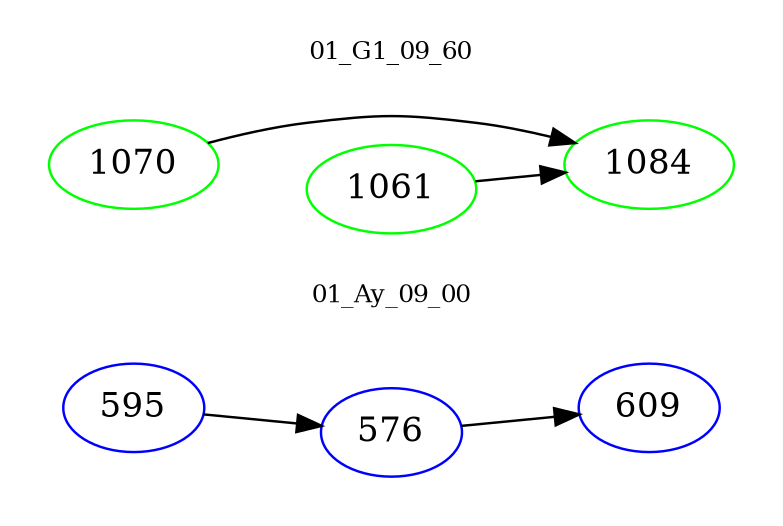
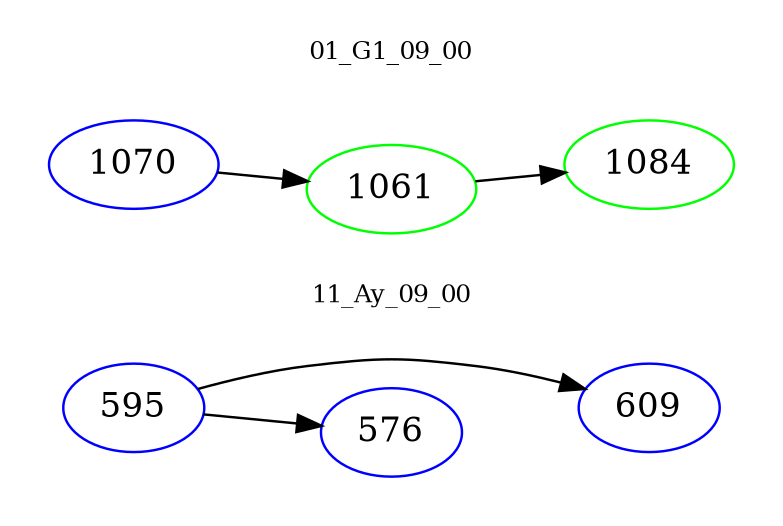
(391, 53) -> (391, 53)
(379, 116) -> (250, 176)
(134, 165) -> (134, 165)
(391, 296) -> (391, 296)
(508, 421) -> (379, 360)
